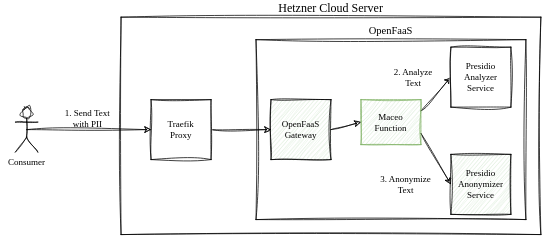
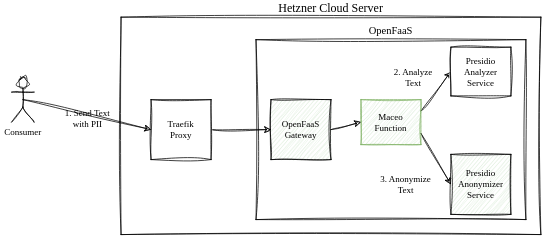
(481, 77) -> (481, 71)
(27, 129) -> (23, 99)
